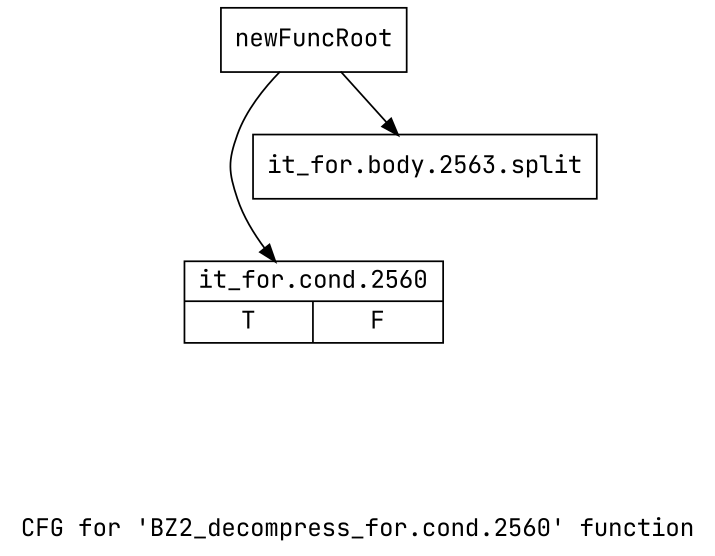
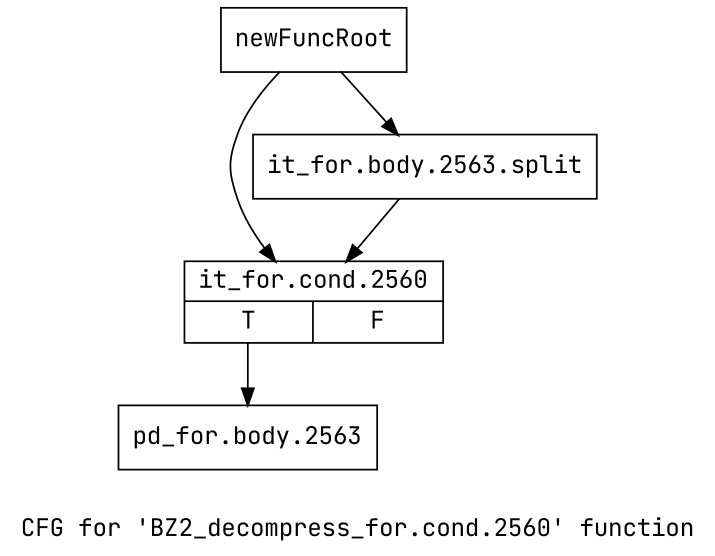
none -> (379, 224)
none -> (248, 438)
